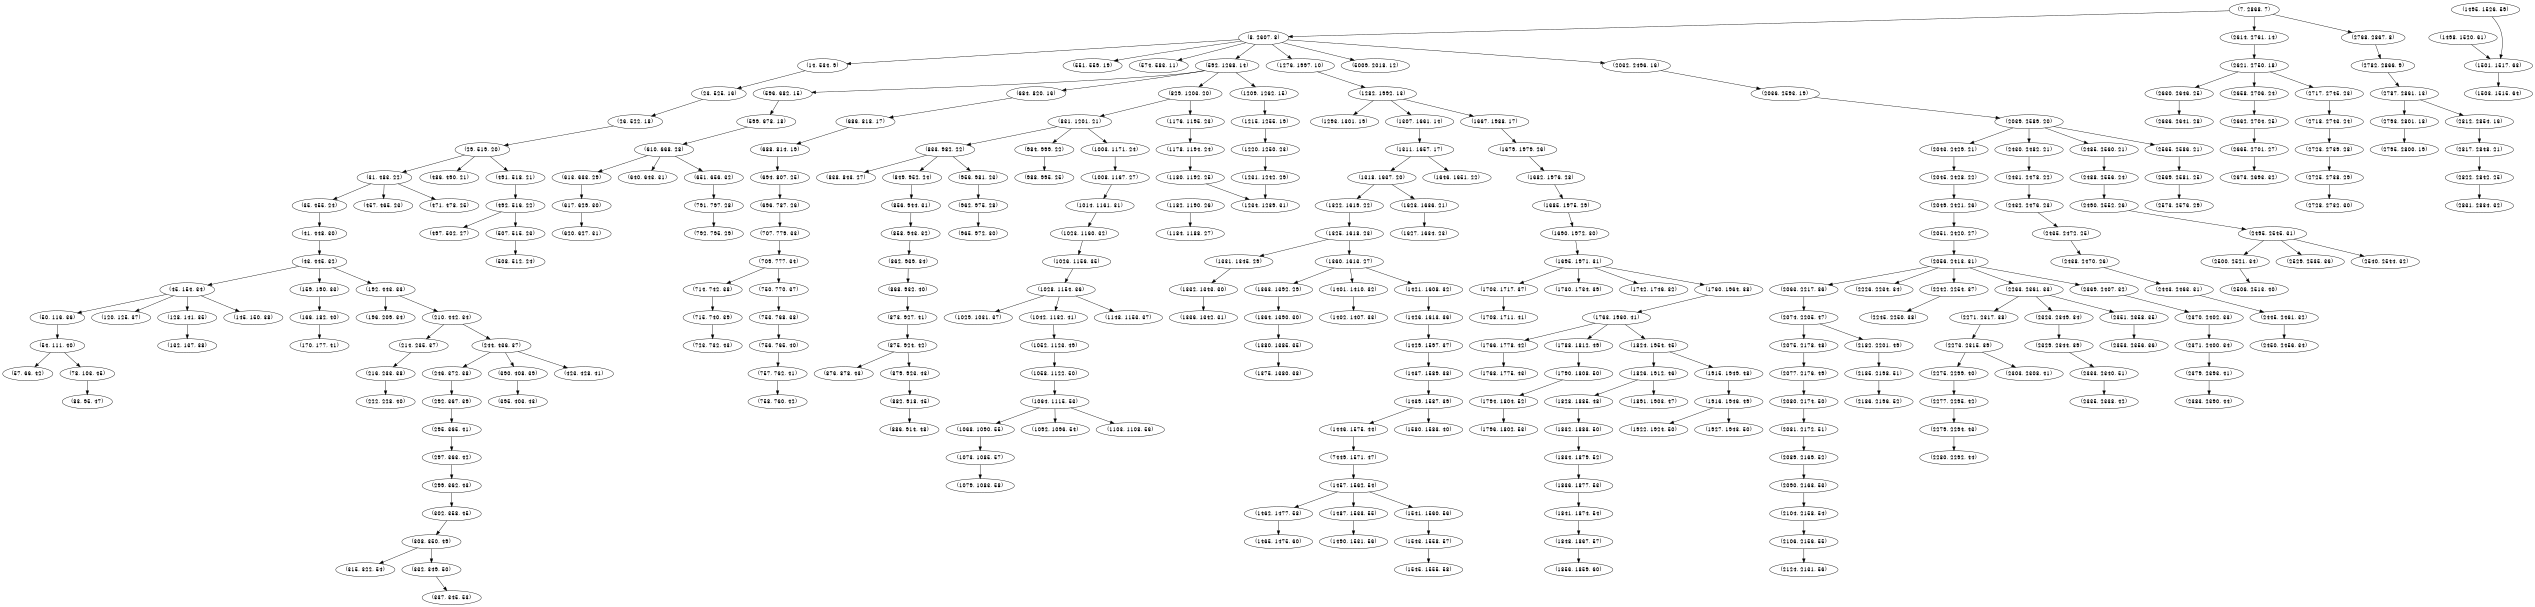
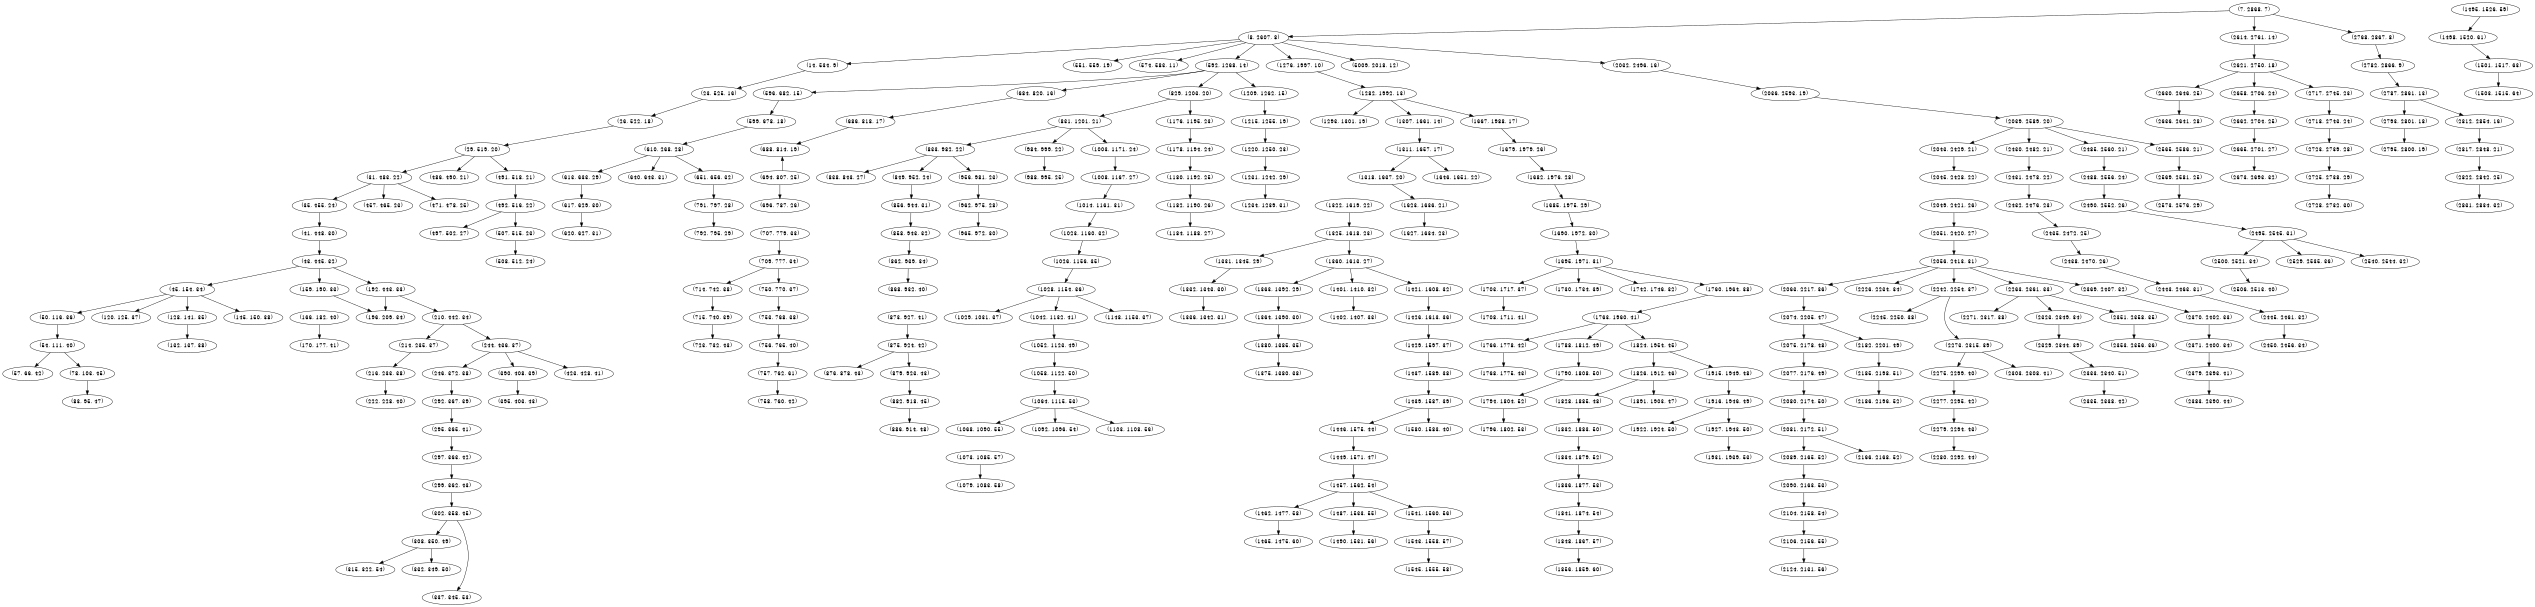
(2502, 35) -> (2476, 22)
(664, 150) -> (664, 150)
(777, 162) -> (783, 166)
(1367, 190) -> none
(1954, 190) -> none
(1226, 191) -> (1190, 190)
(780, 218) -> none
(319, 302) -> (351, 303)
(908, 302) -> none
(1977, 330) -> (1945, 318)
(778, 374) -> (778, 374)
(980, 442) -> none
(1354, 458) -> (1354, 458)
none -> (1729, 458)
(1804, 458) -> (1804, 458)
none -> (1879, 458)
(440, 582) -> (468, 554)
